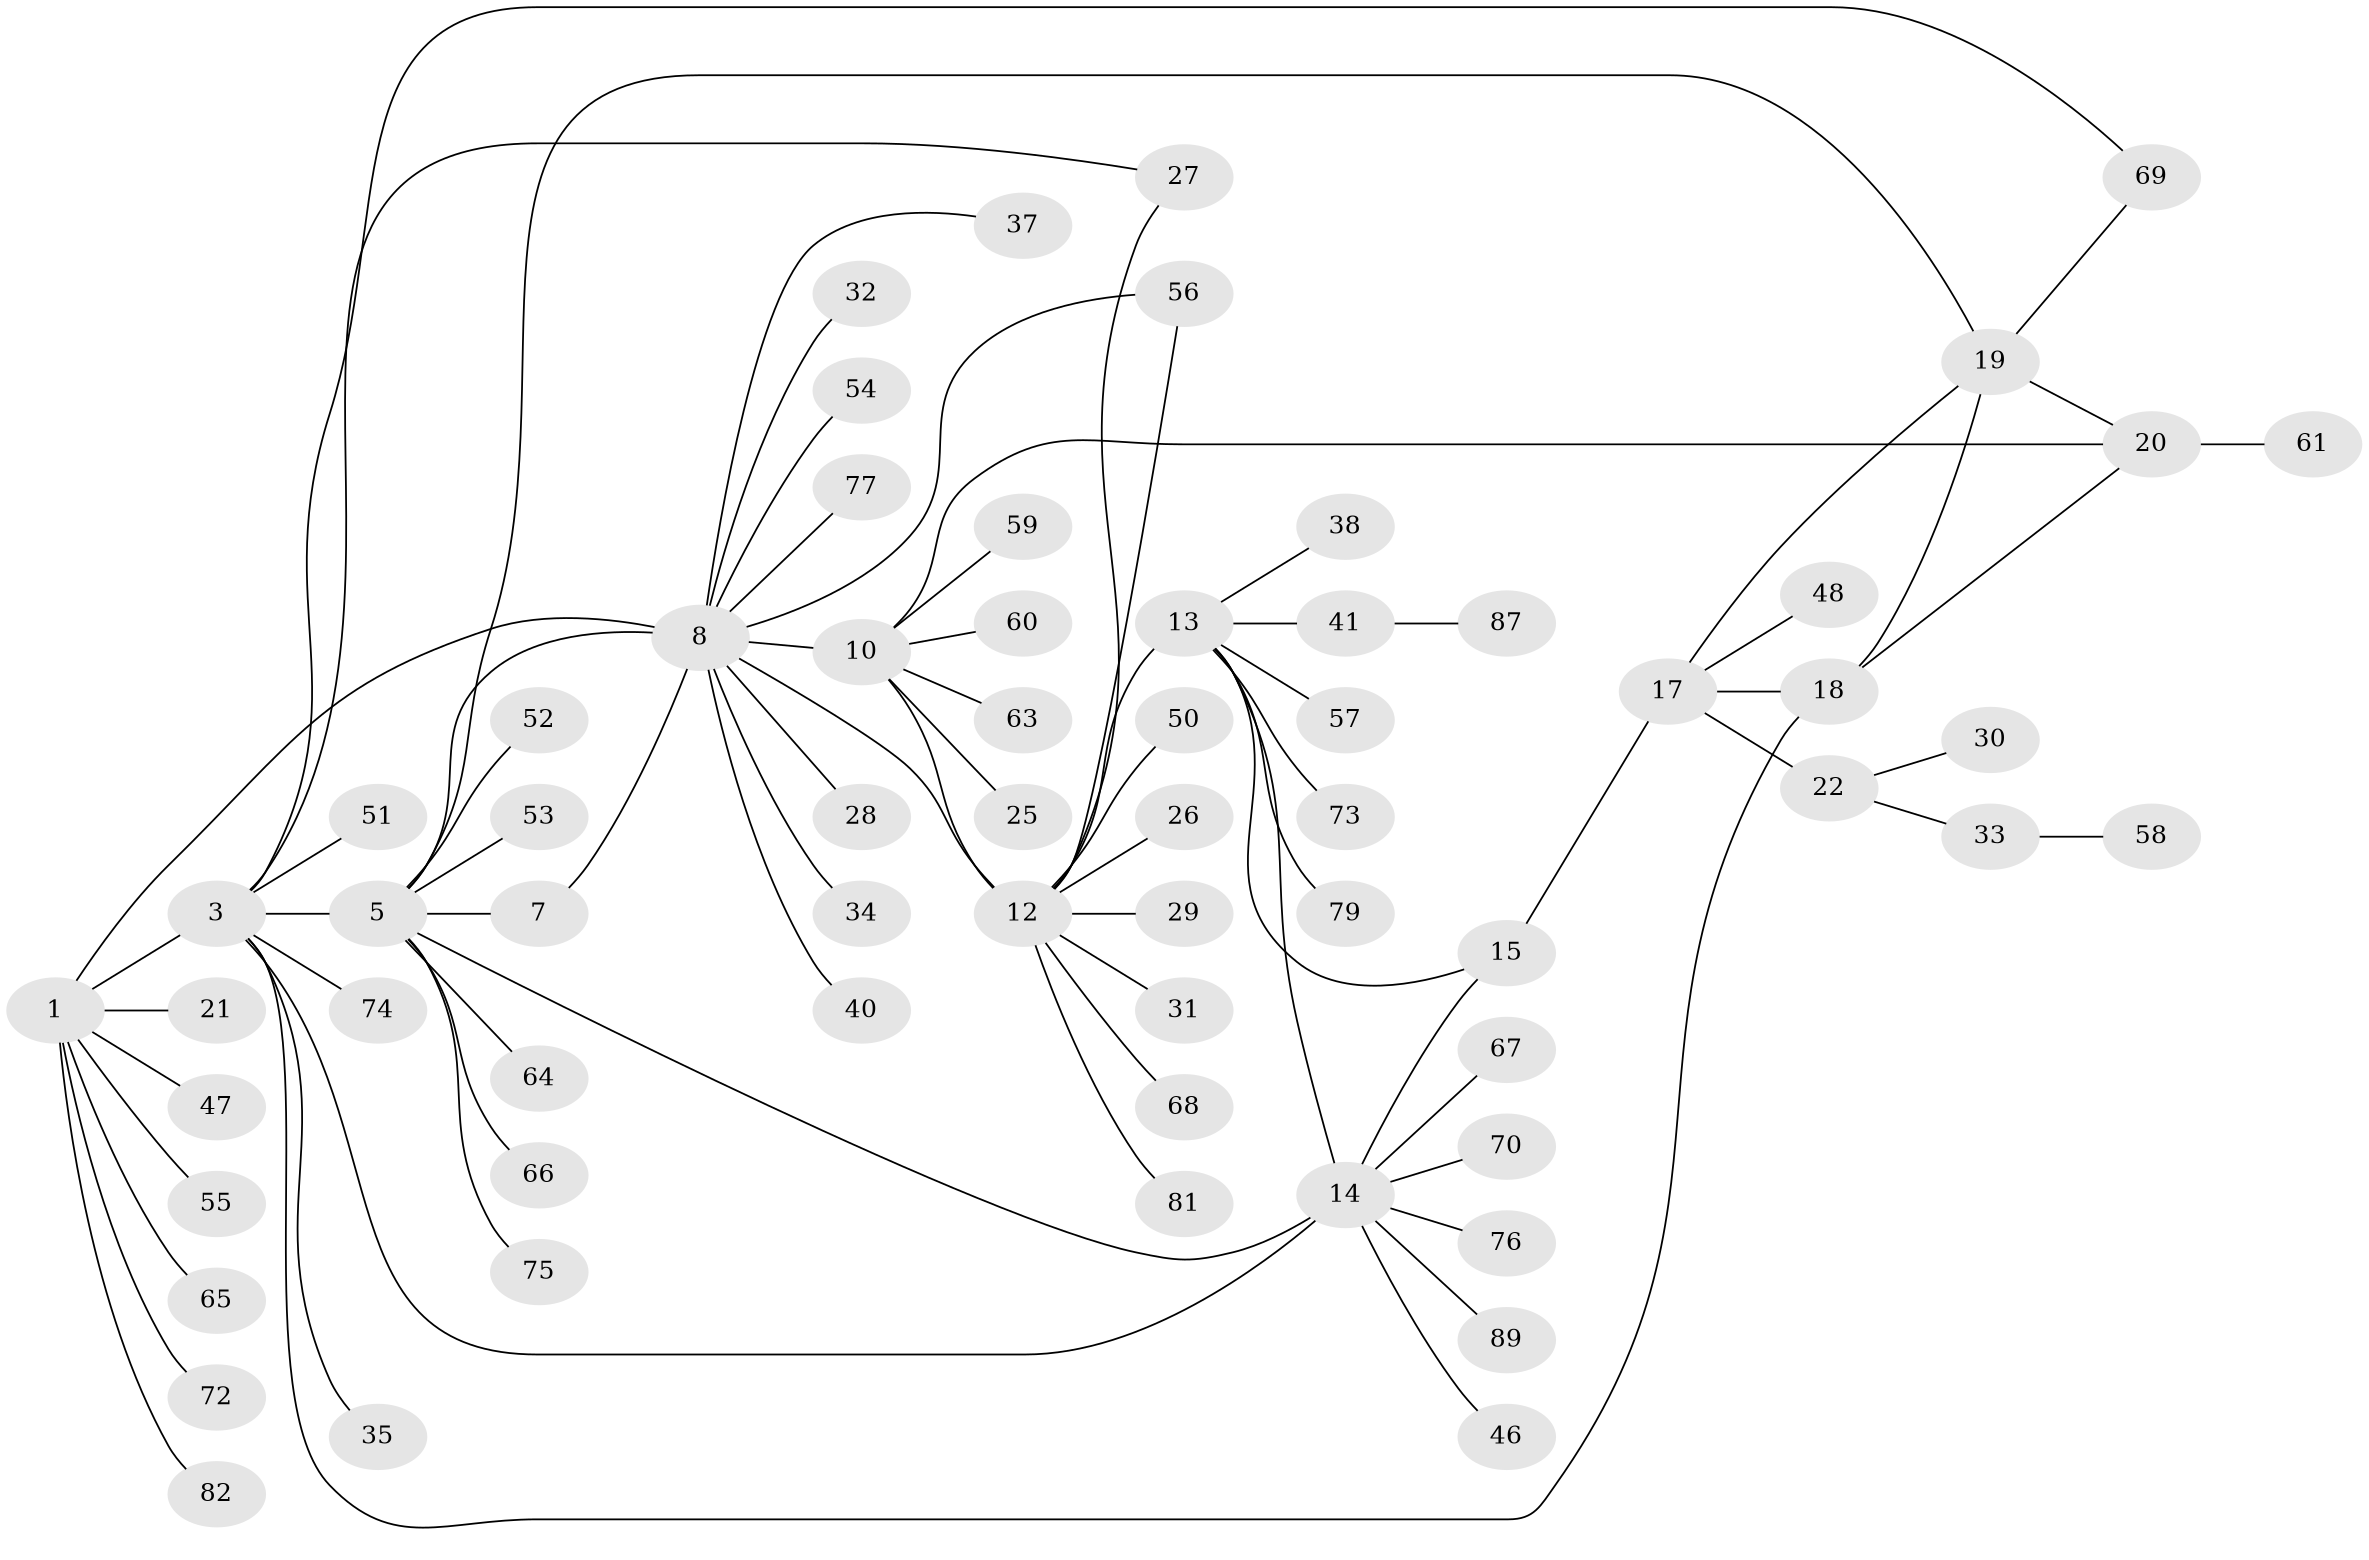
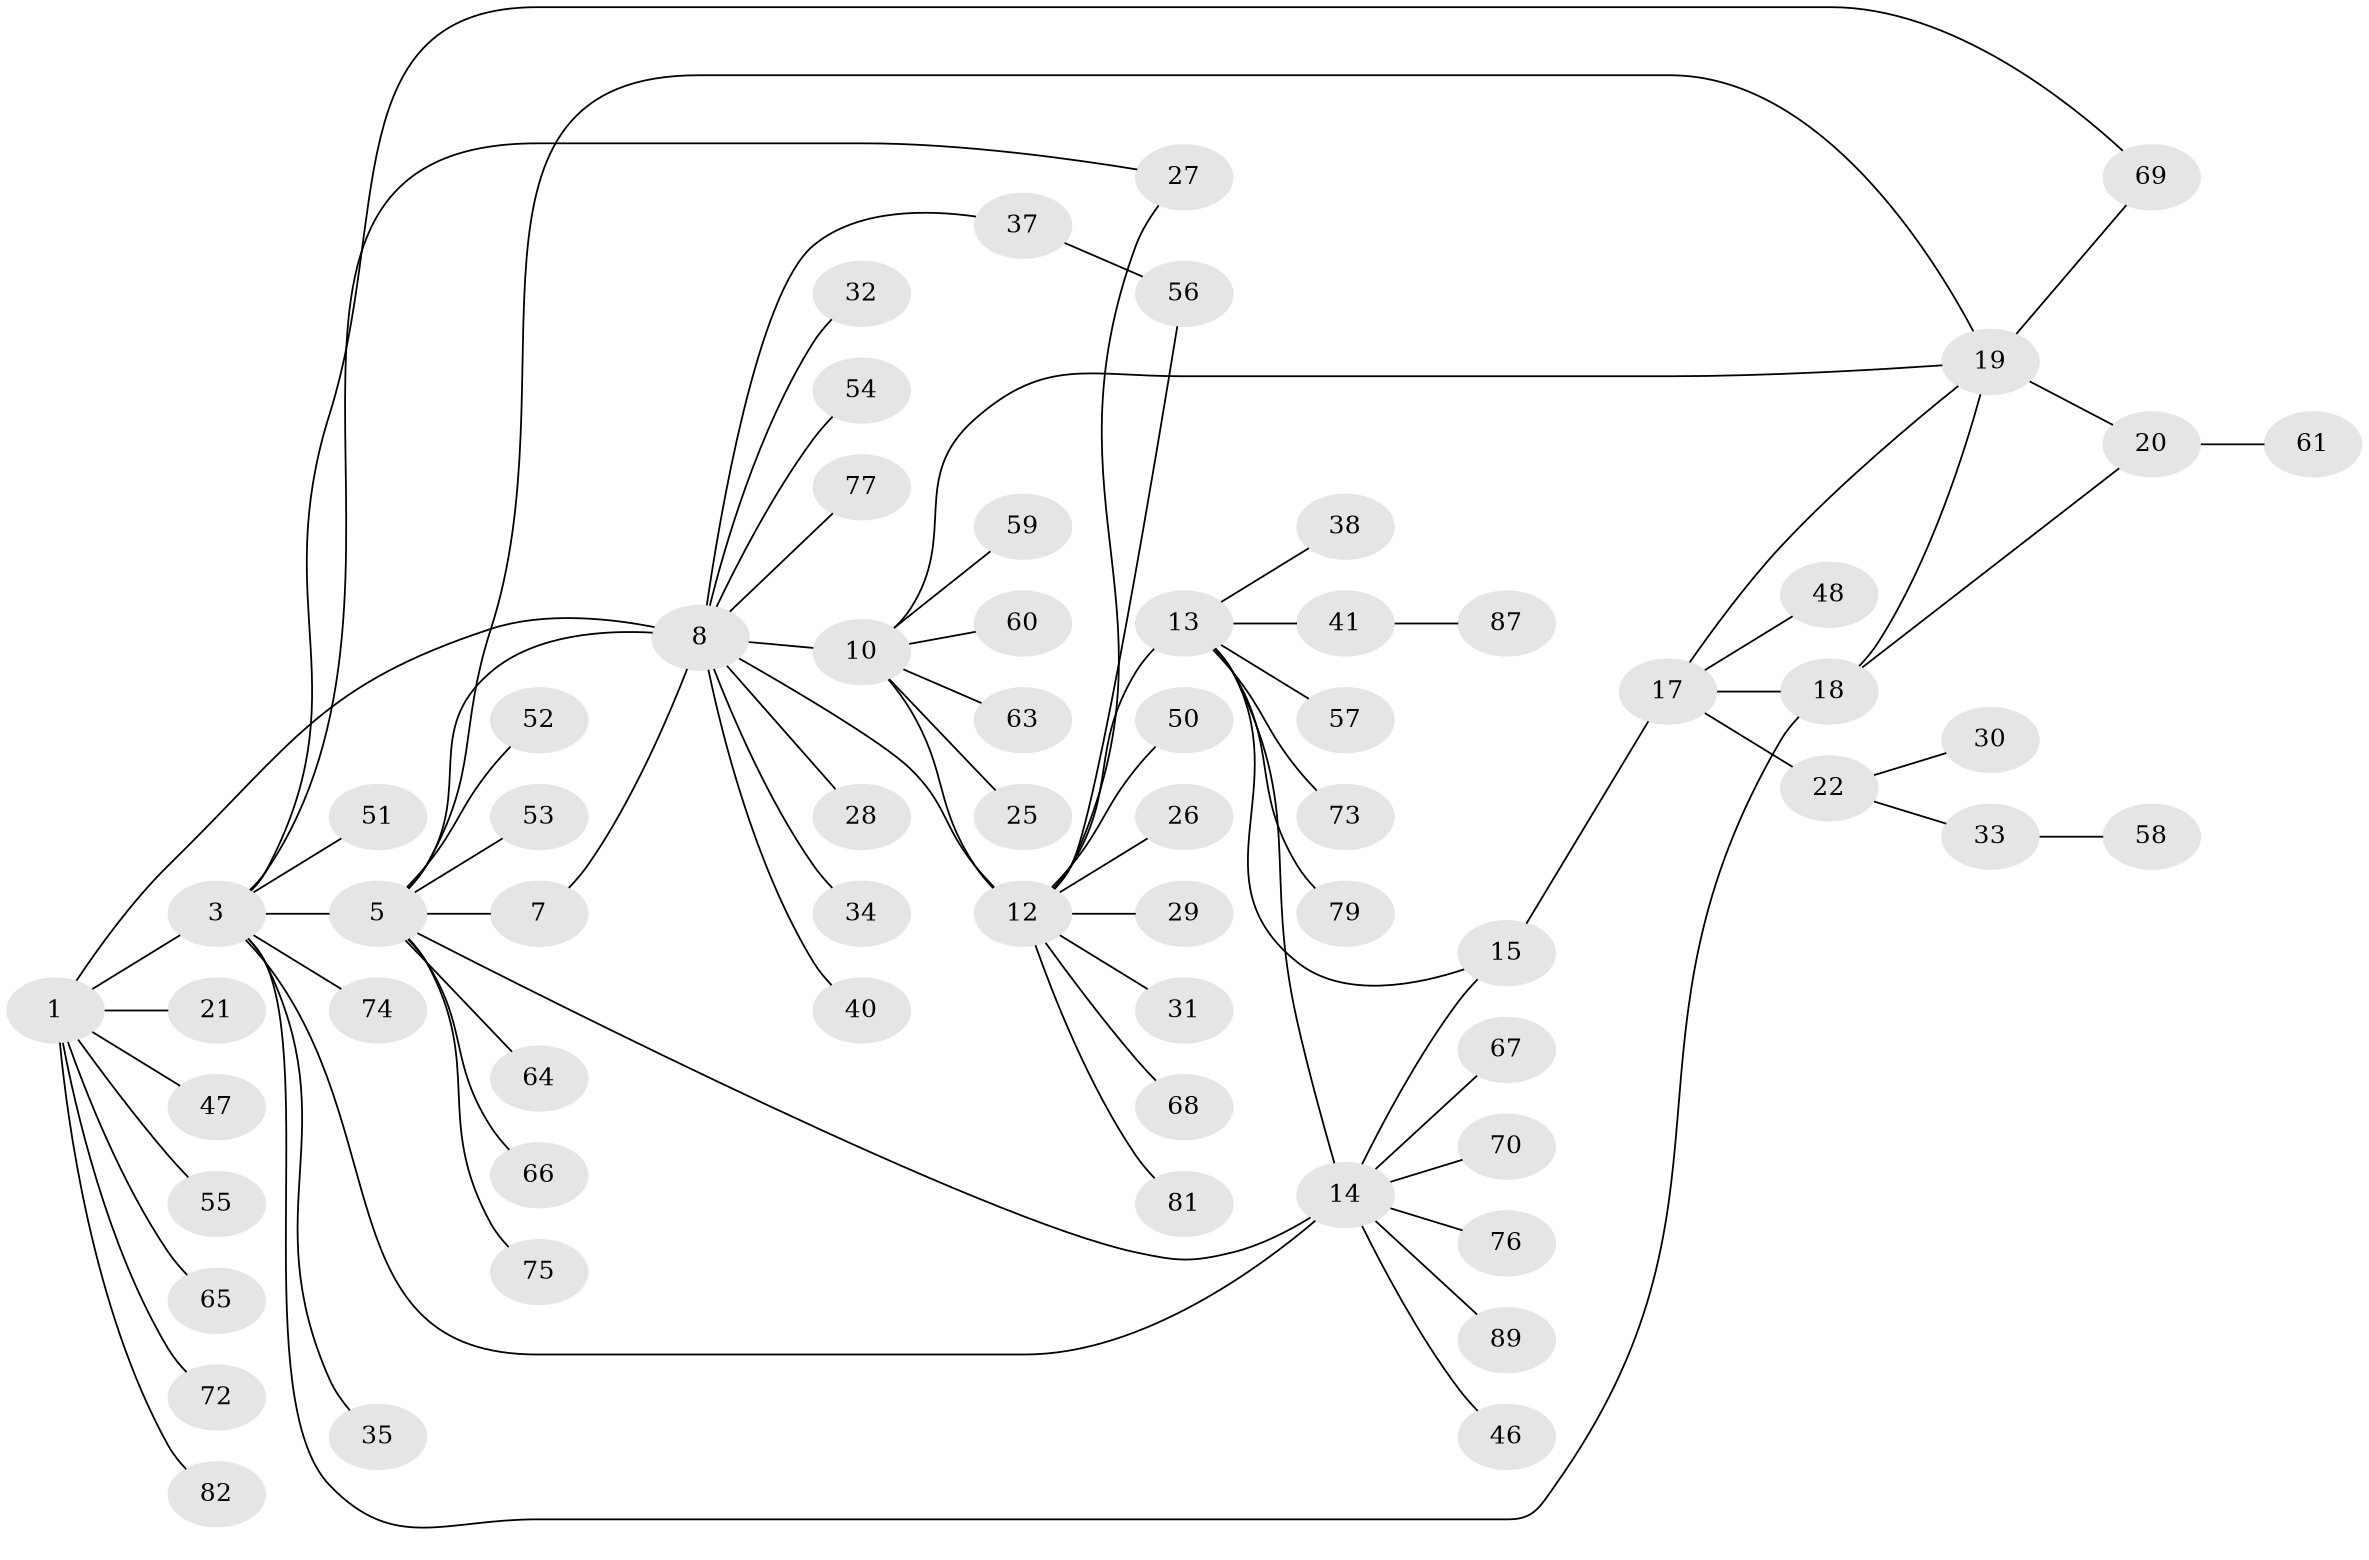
(1448, 444) -> (1338, 376)
(940, 450) -> (1104, 260)
